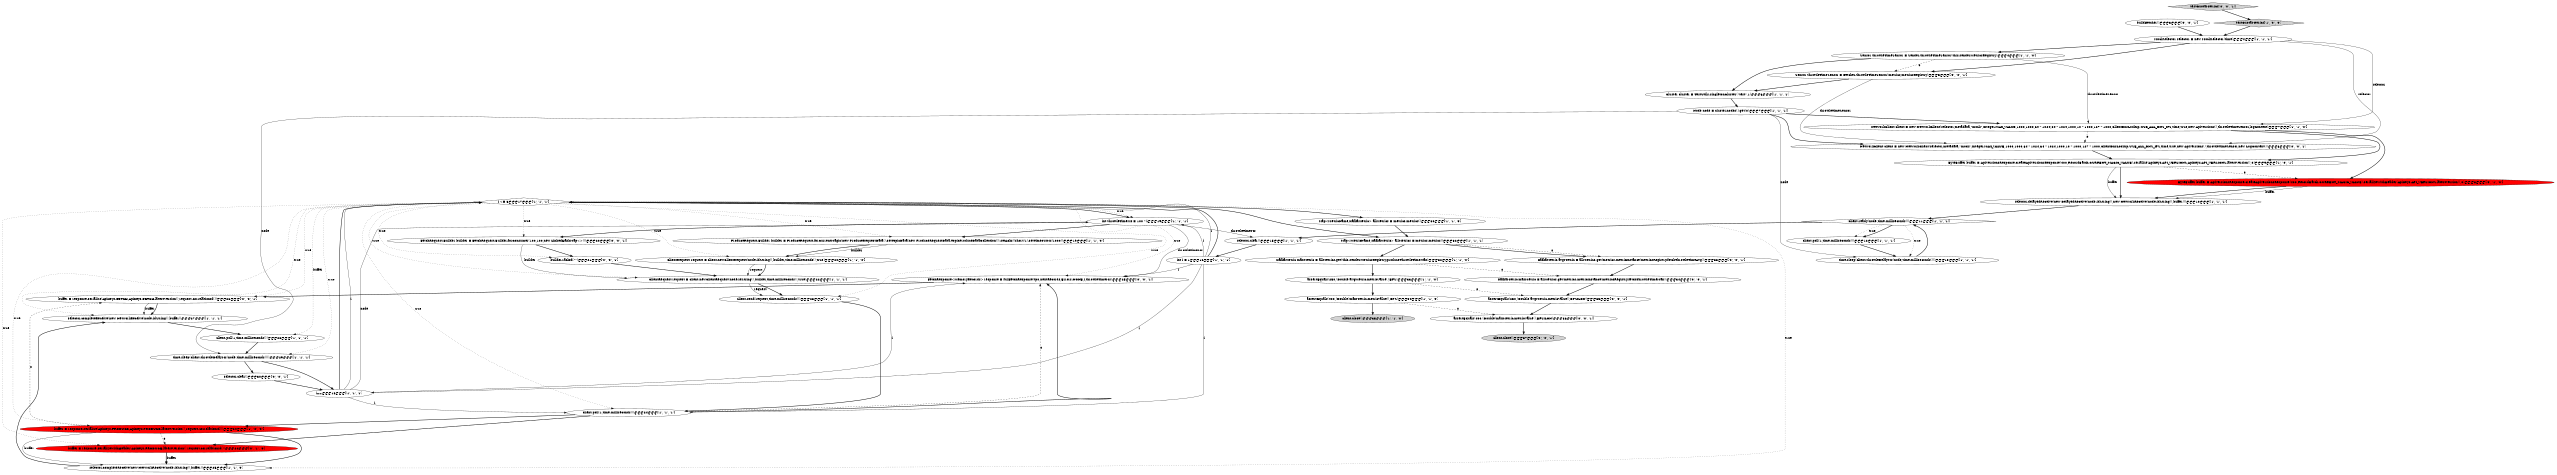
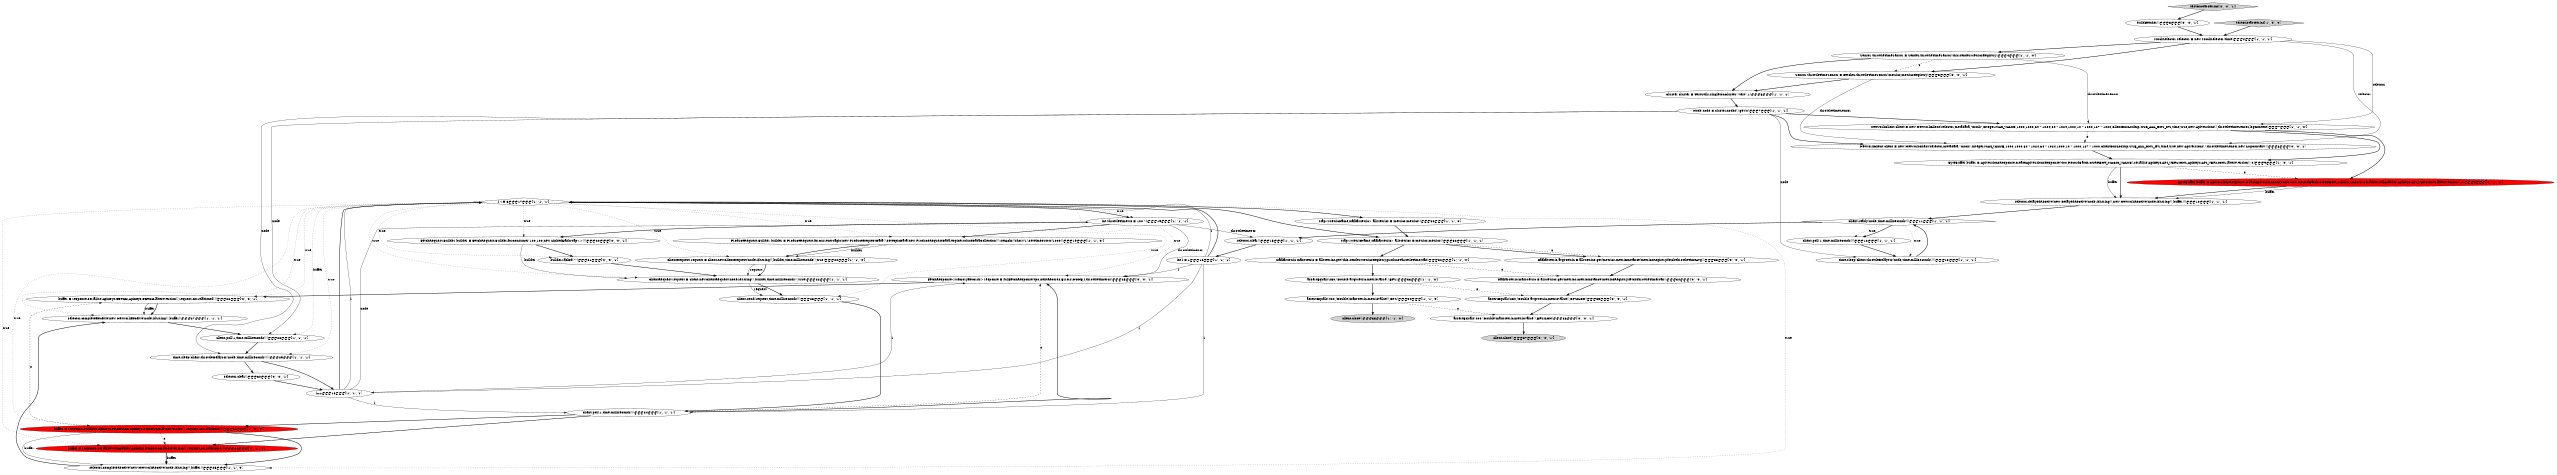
(2235, 15) -> (2192, 14)
none -> (531, 120)
(1200, 236) -> none
(414, 309) -> none
